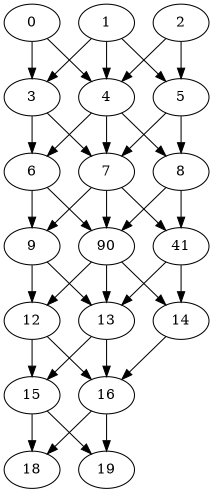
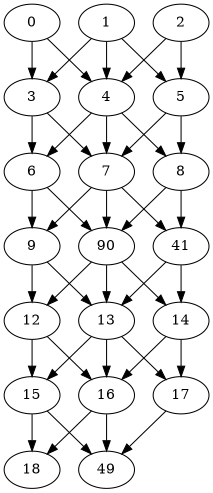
none -> (181, 395)
(107, 470) -> (107, 470)
